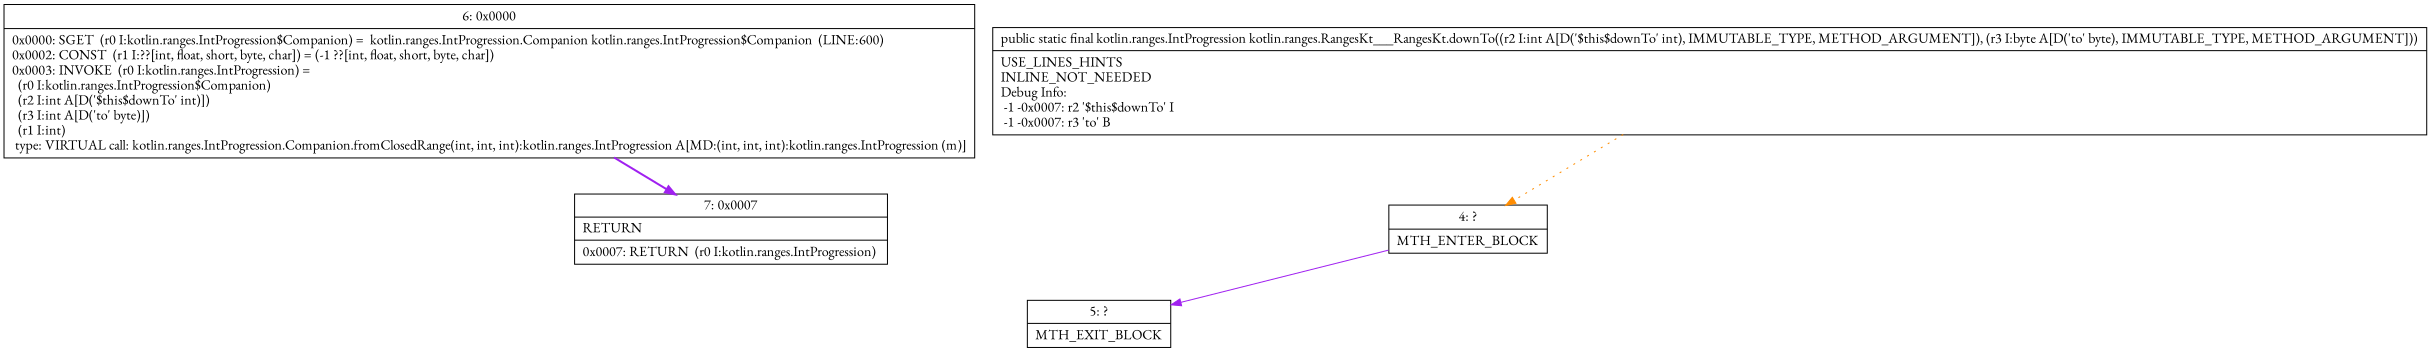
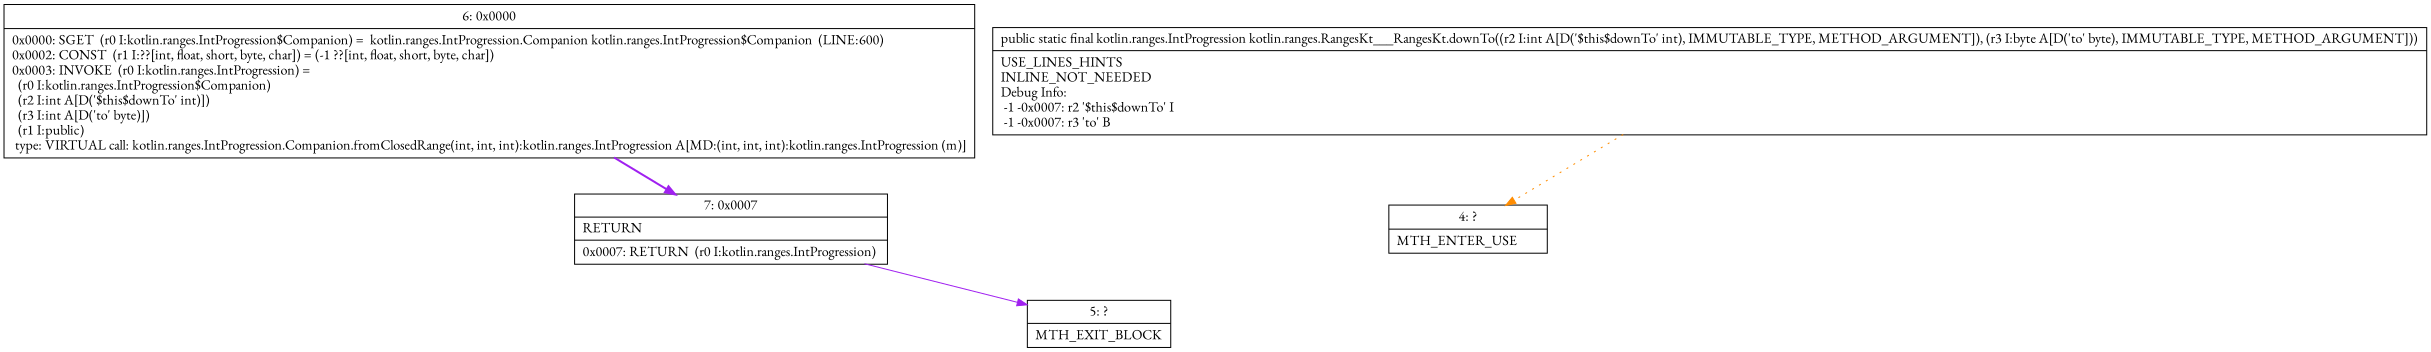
(39, 130) -> (49, 130)
(1468, 241) -> (1458, 241)
(1285, 276) -> (941, 283)
